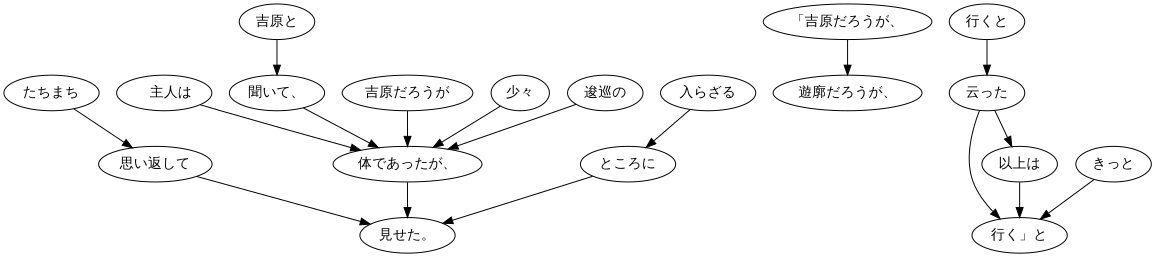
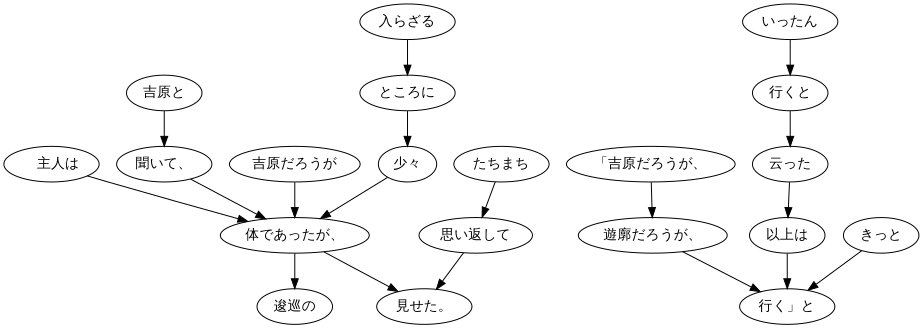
none -> (790, 22)
(517, 125) -> (295, 266)
(969, 164) -> (717, 269)
(523, 198) -> (408, 124)
